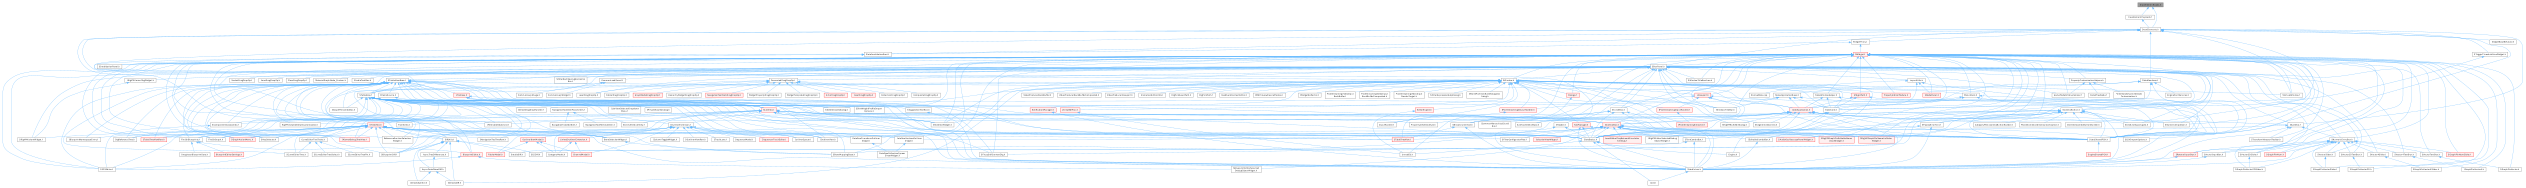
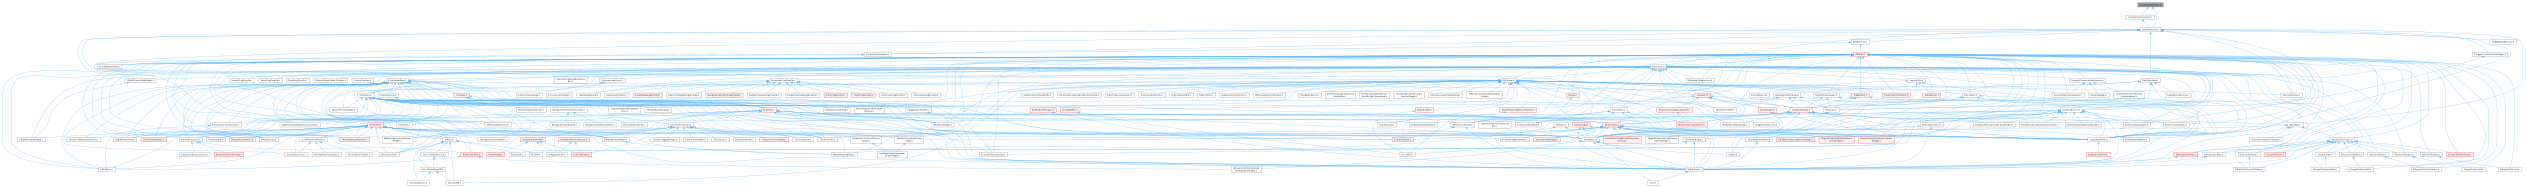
none -> (1768, 110)
